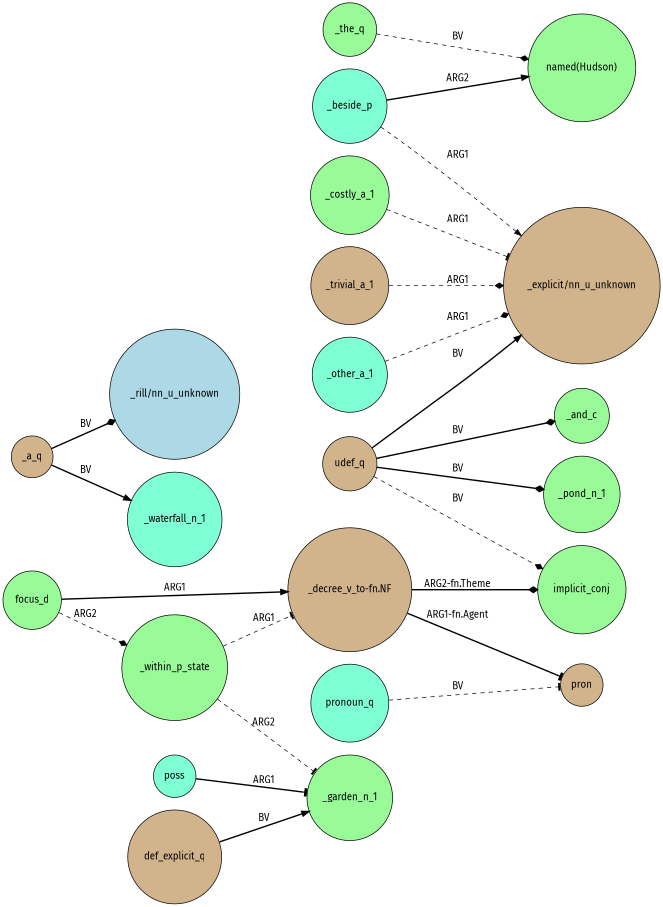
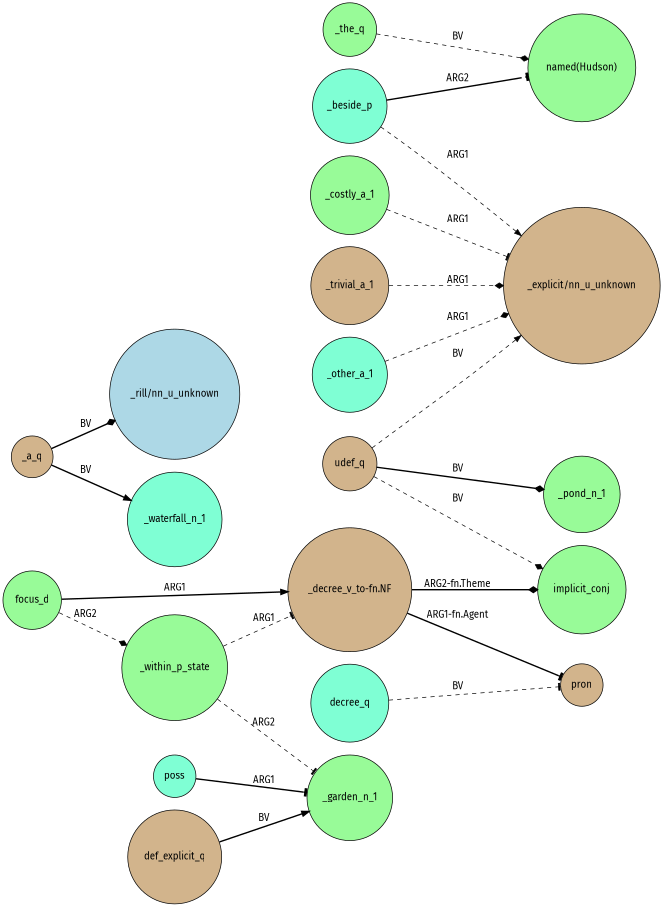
(454, 89) -> (454, 89)
(444, 395) -> (444, 395)
(582, 416) -> none
(350, 703) -> (350, 703)
